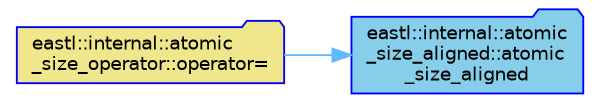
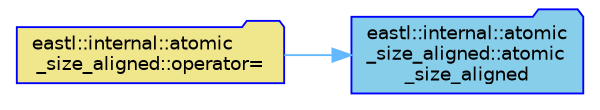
(150, 55) -> (150, 55)
